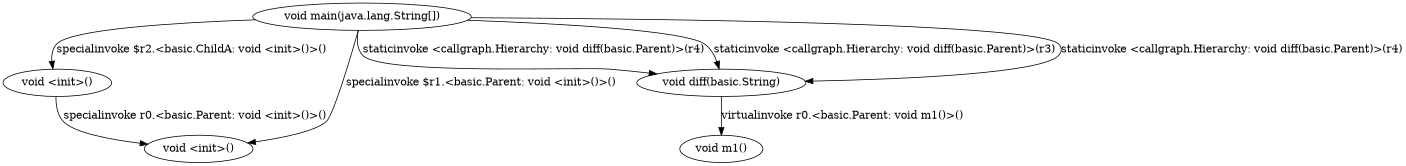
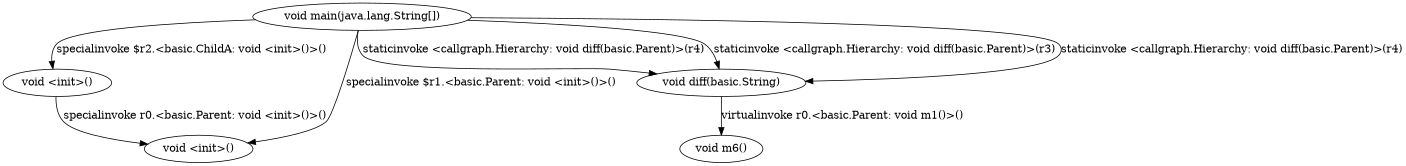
(721, 149) -> (721, 149)
